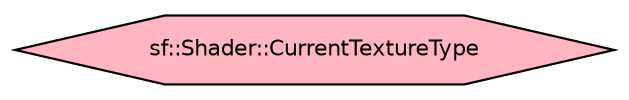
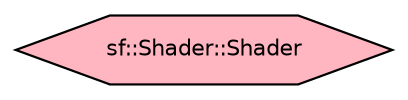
(315, 50) -> (204, 50)
